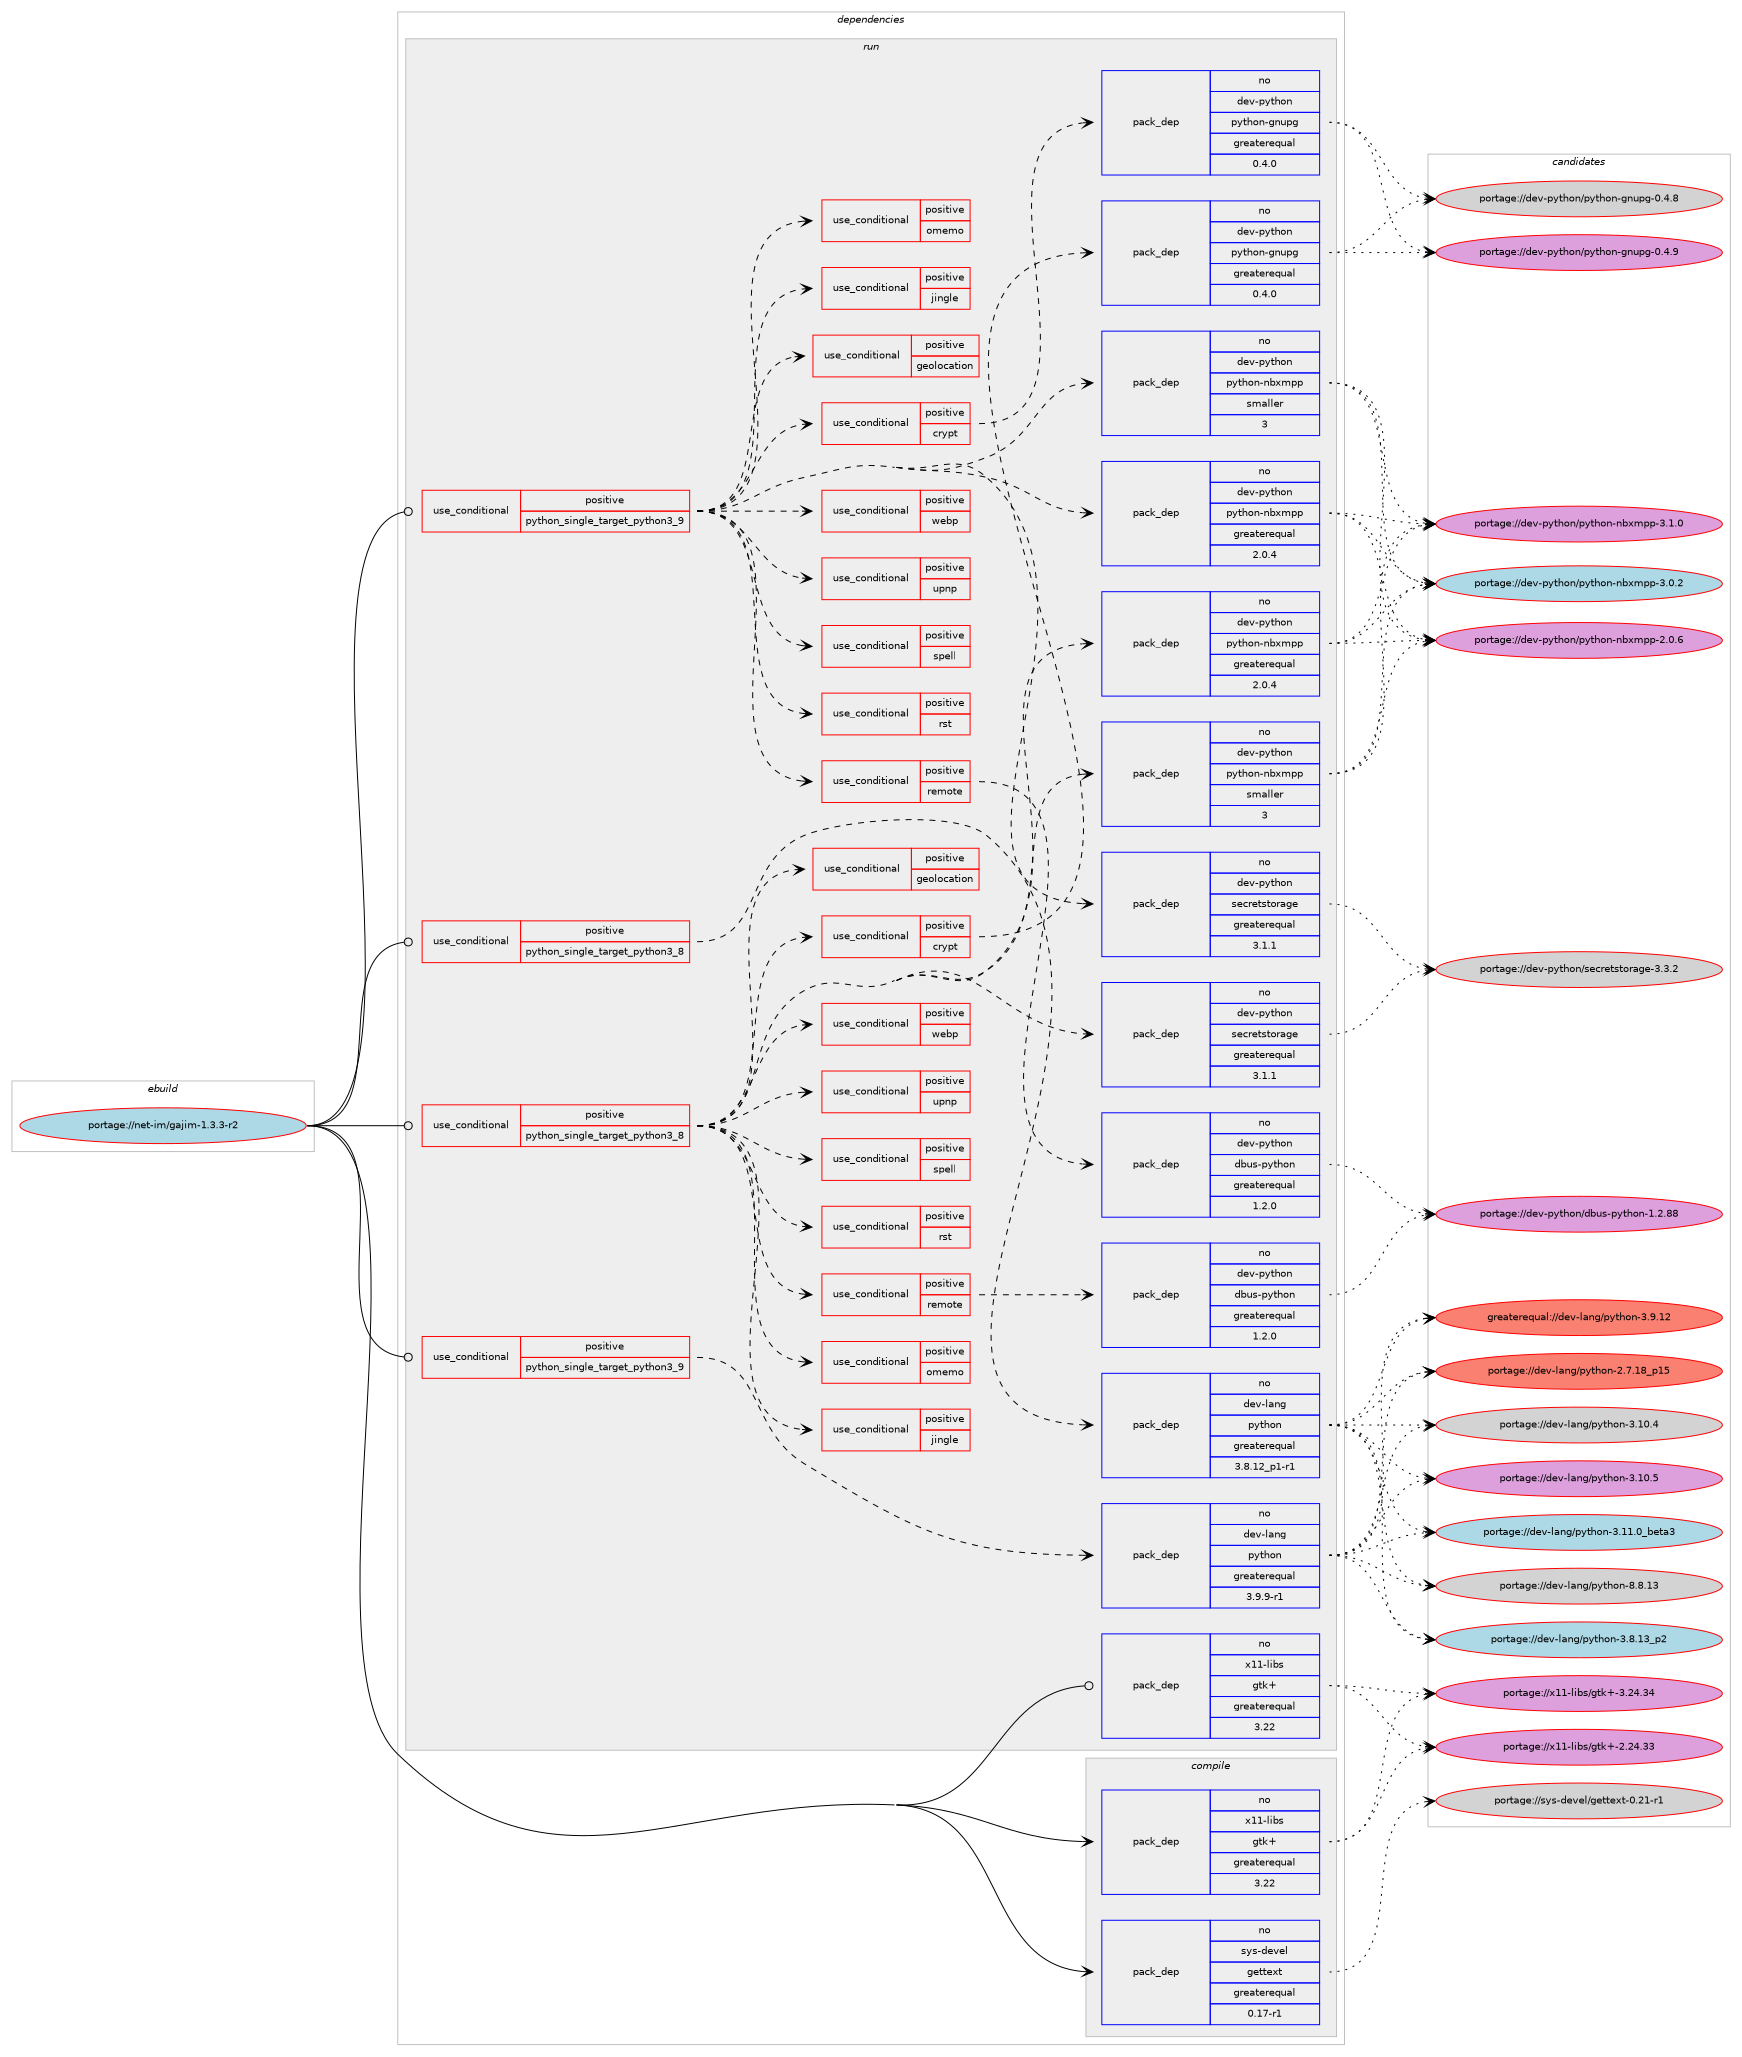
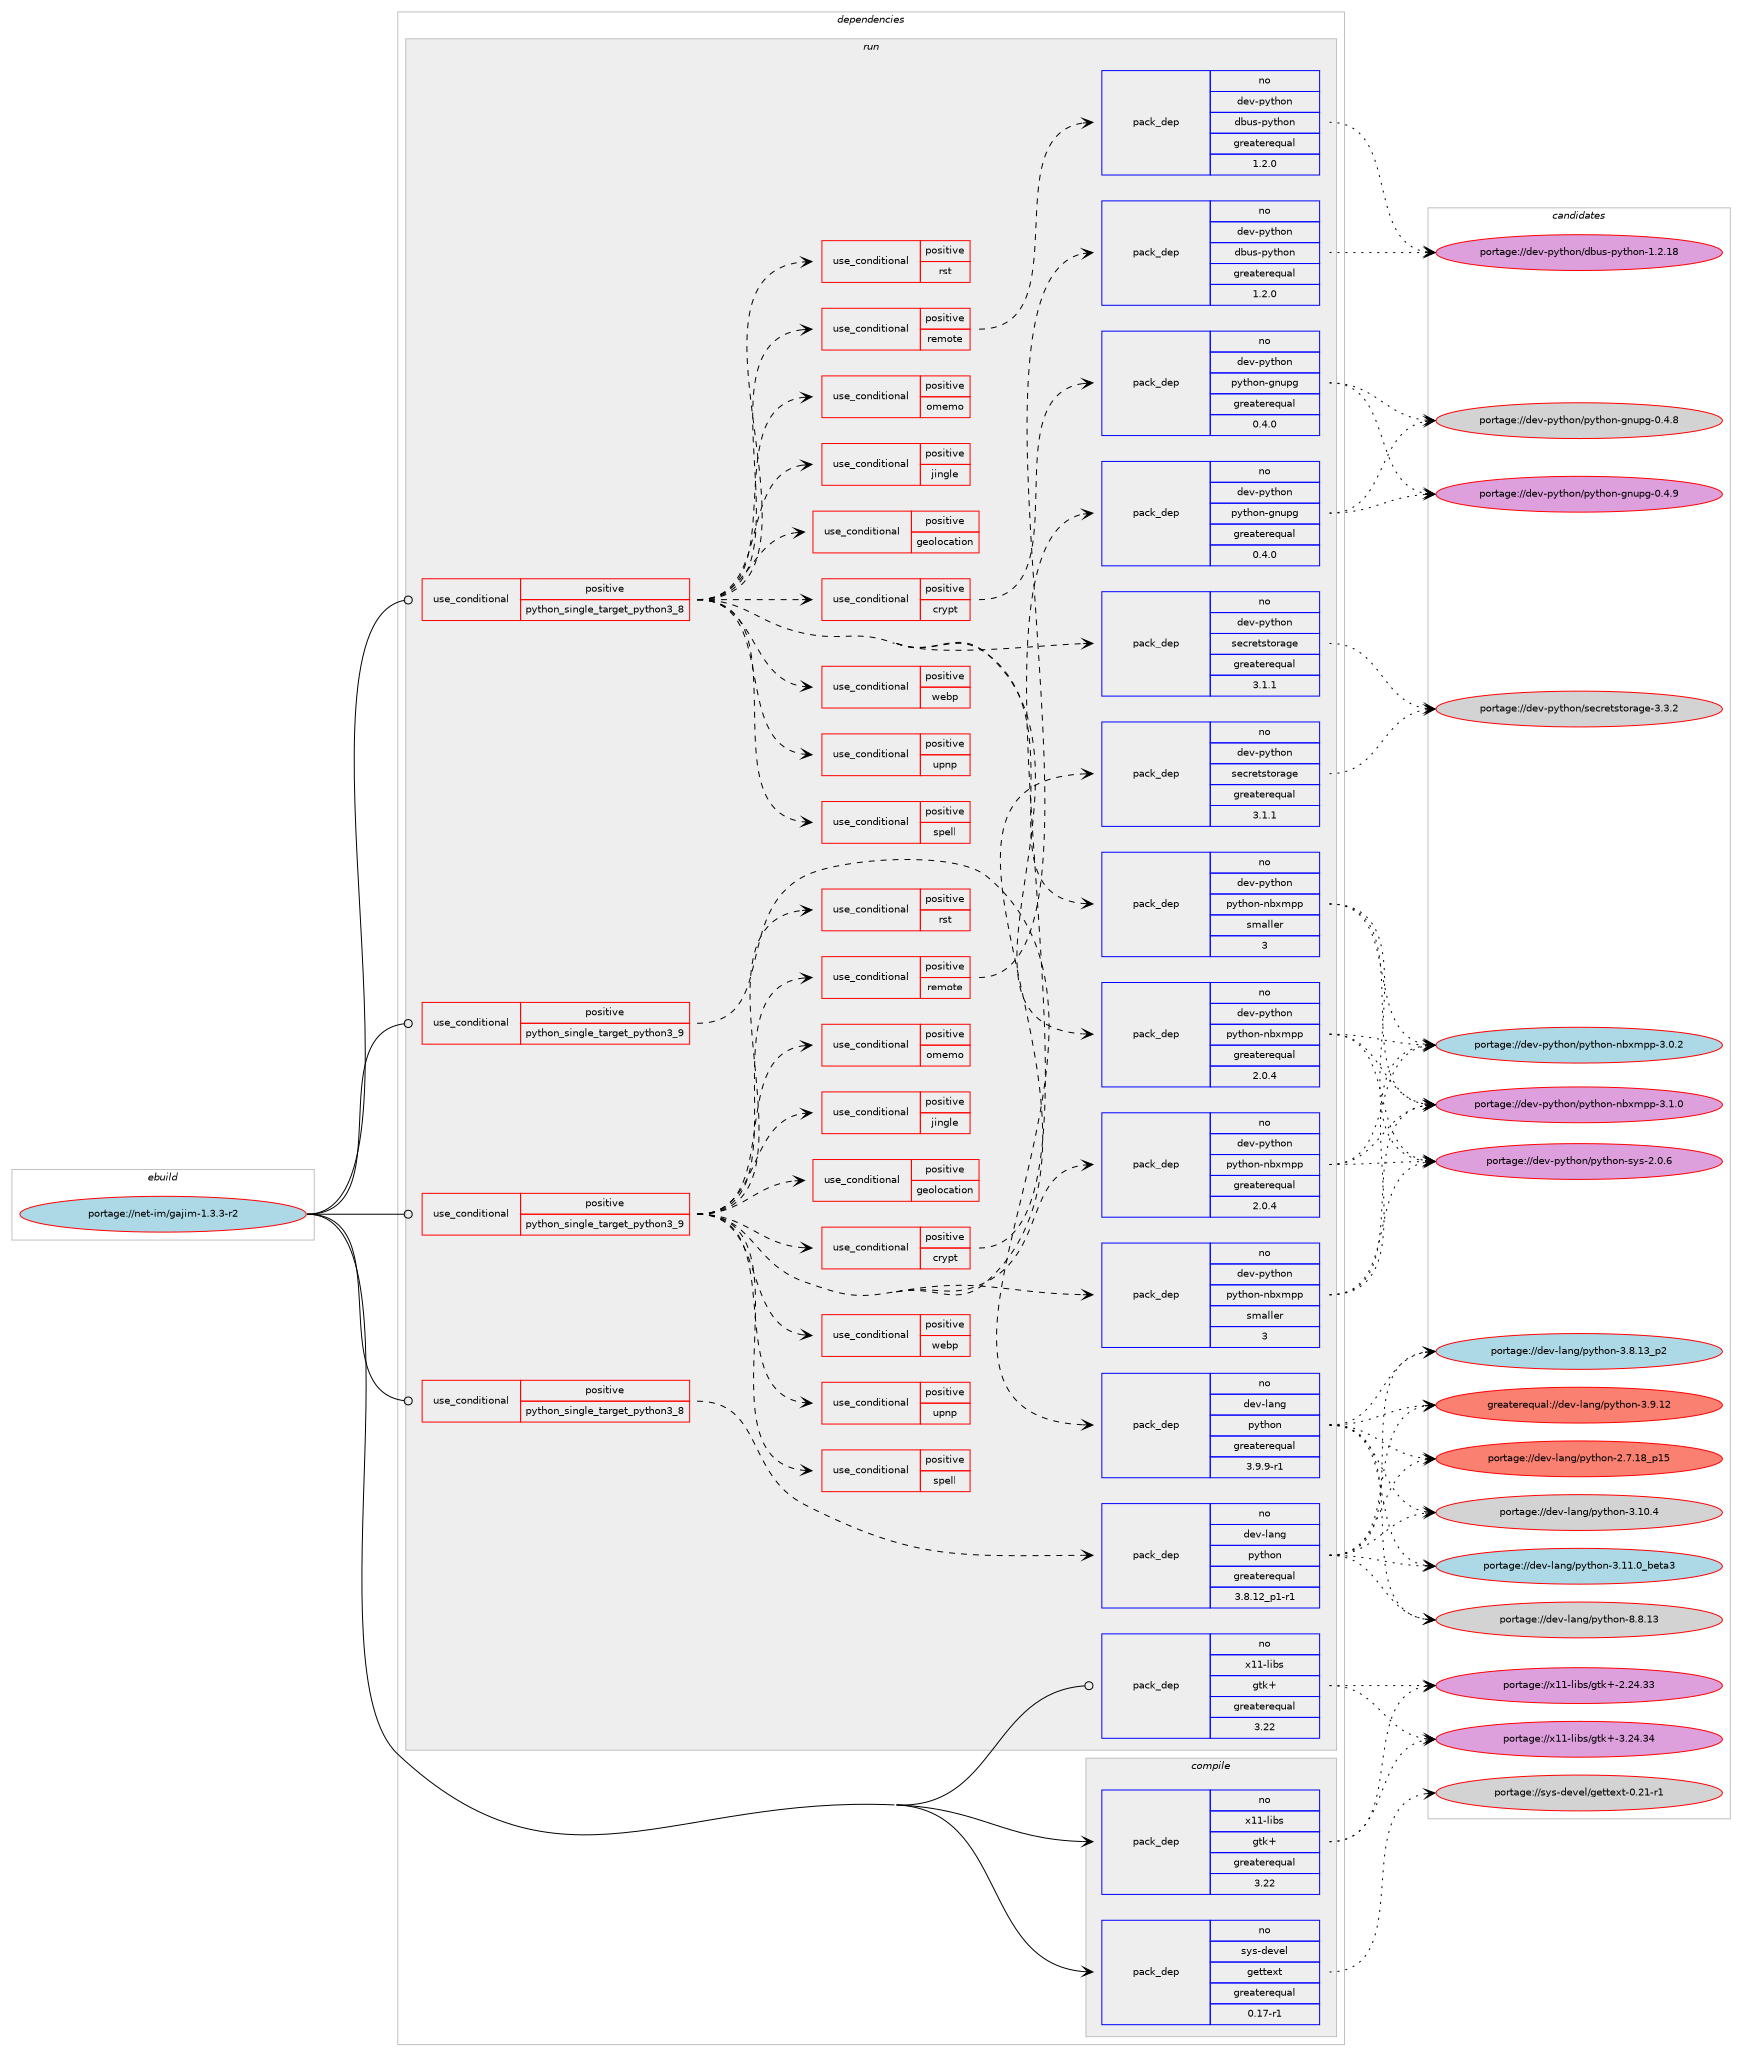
(1579, 640) -> (1579, 1162)
(1579, 1214) -> (1579, 253)
(1579, 1479) -> none
